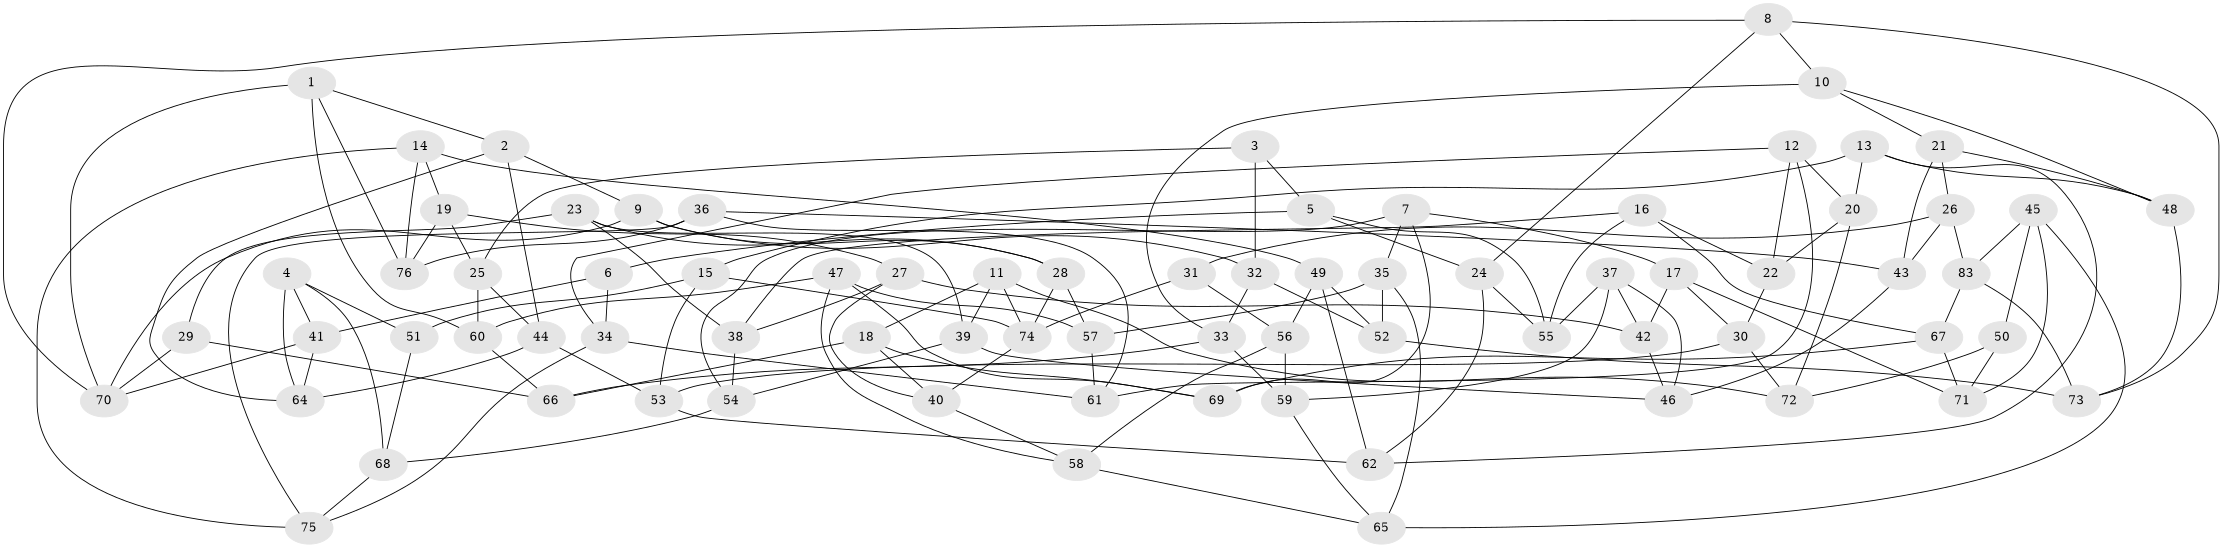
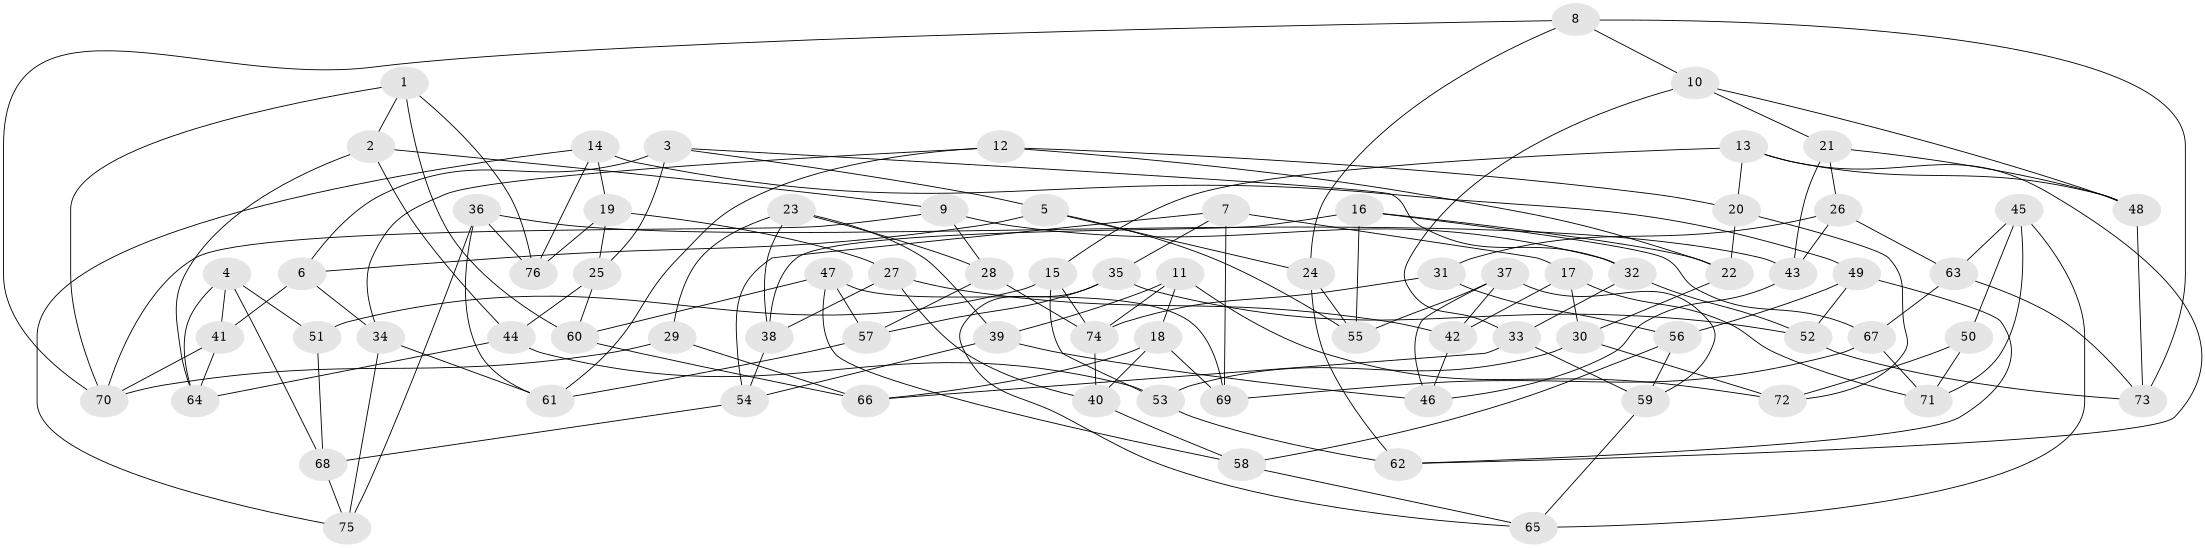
none -> (466, 171)
(1966, 274) -> (1954, 274)
